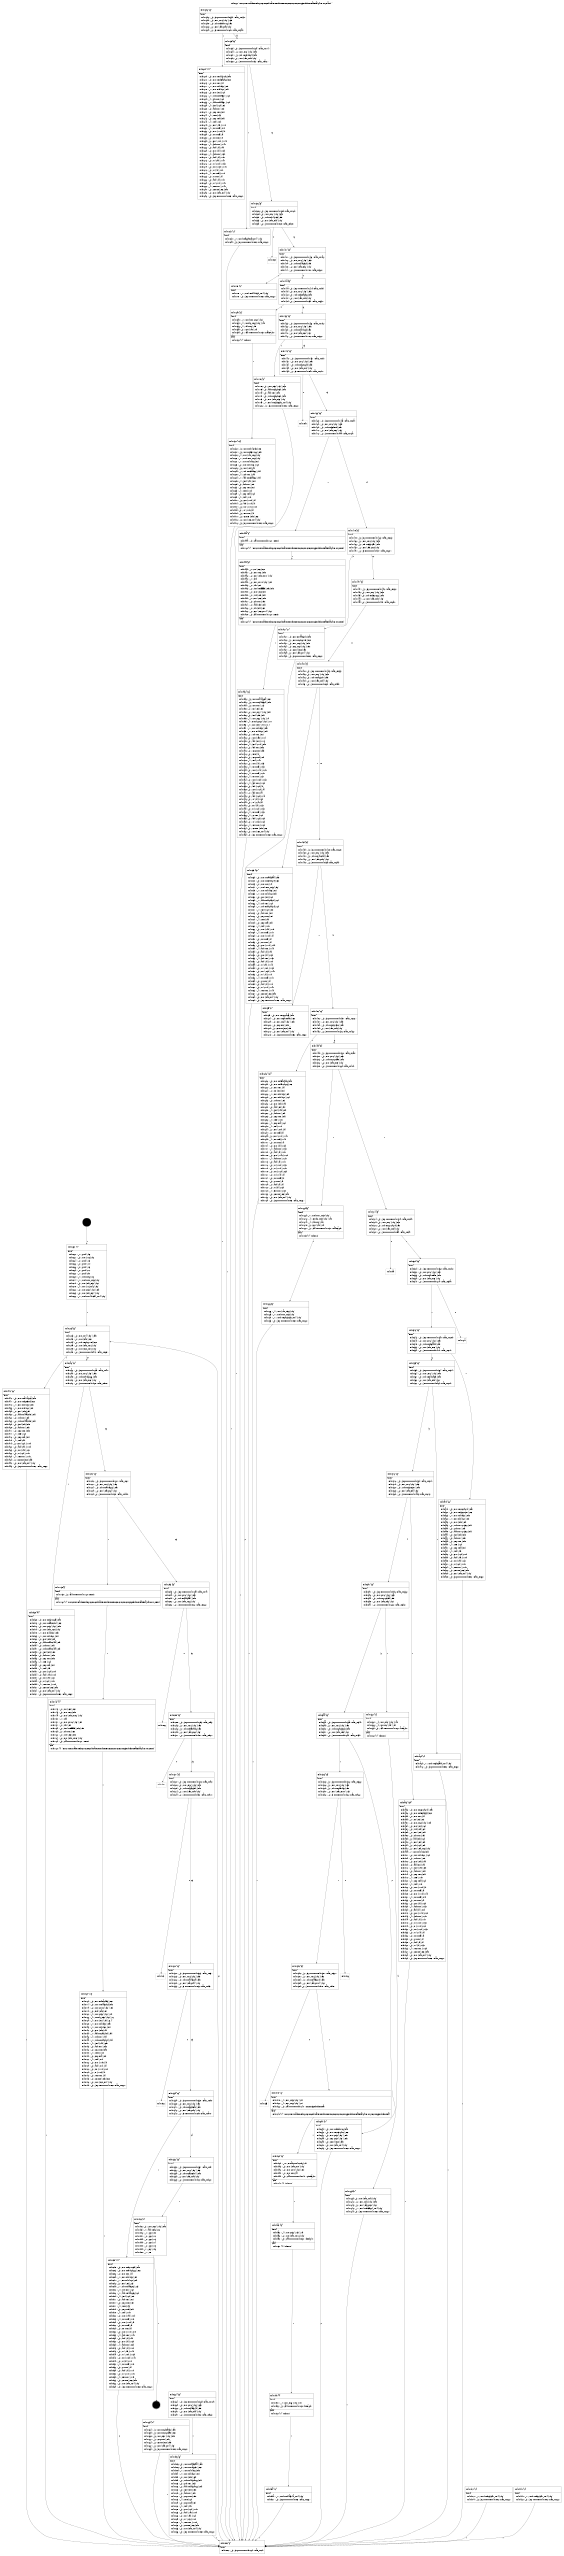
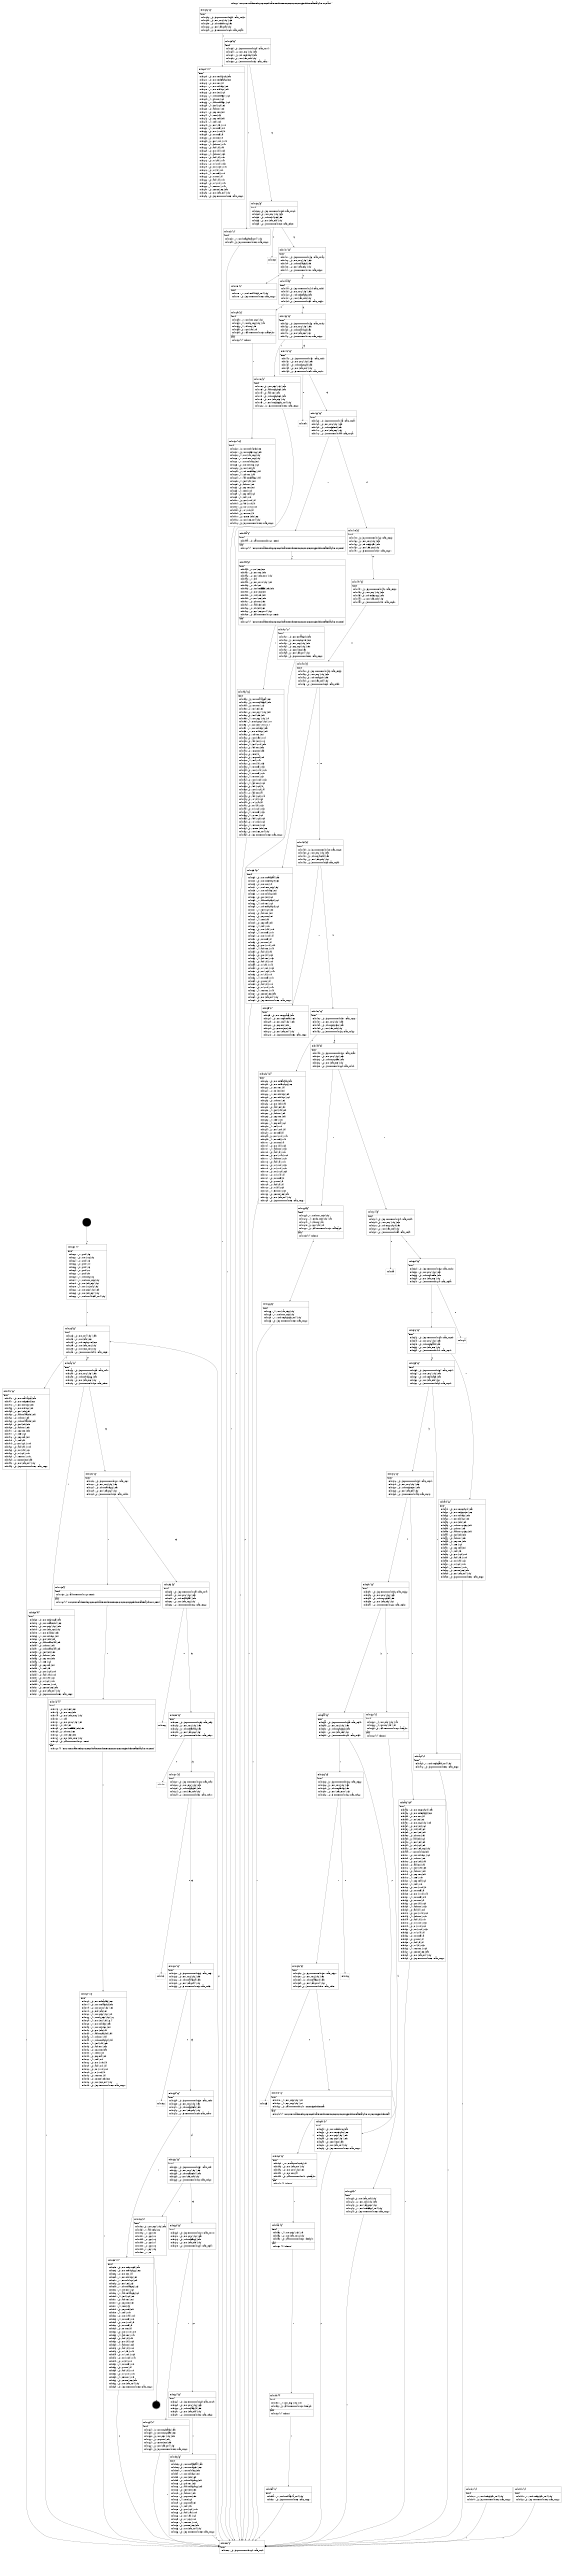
(235, 36) -> none
(349, 600) -> none
none -> (192, 2236)
